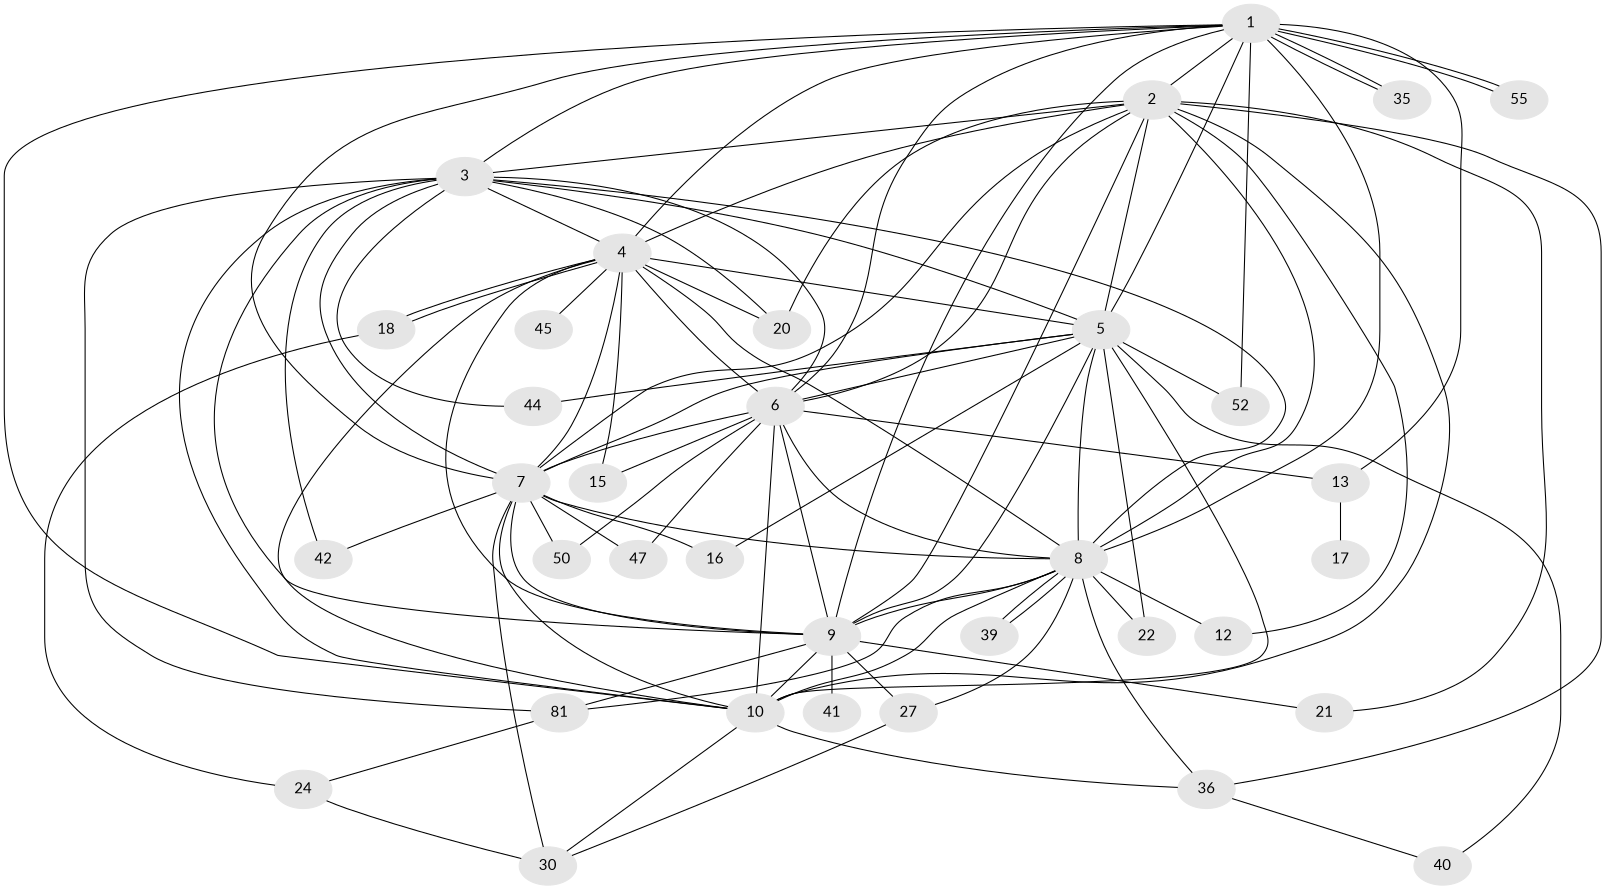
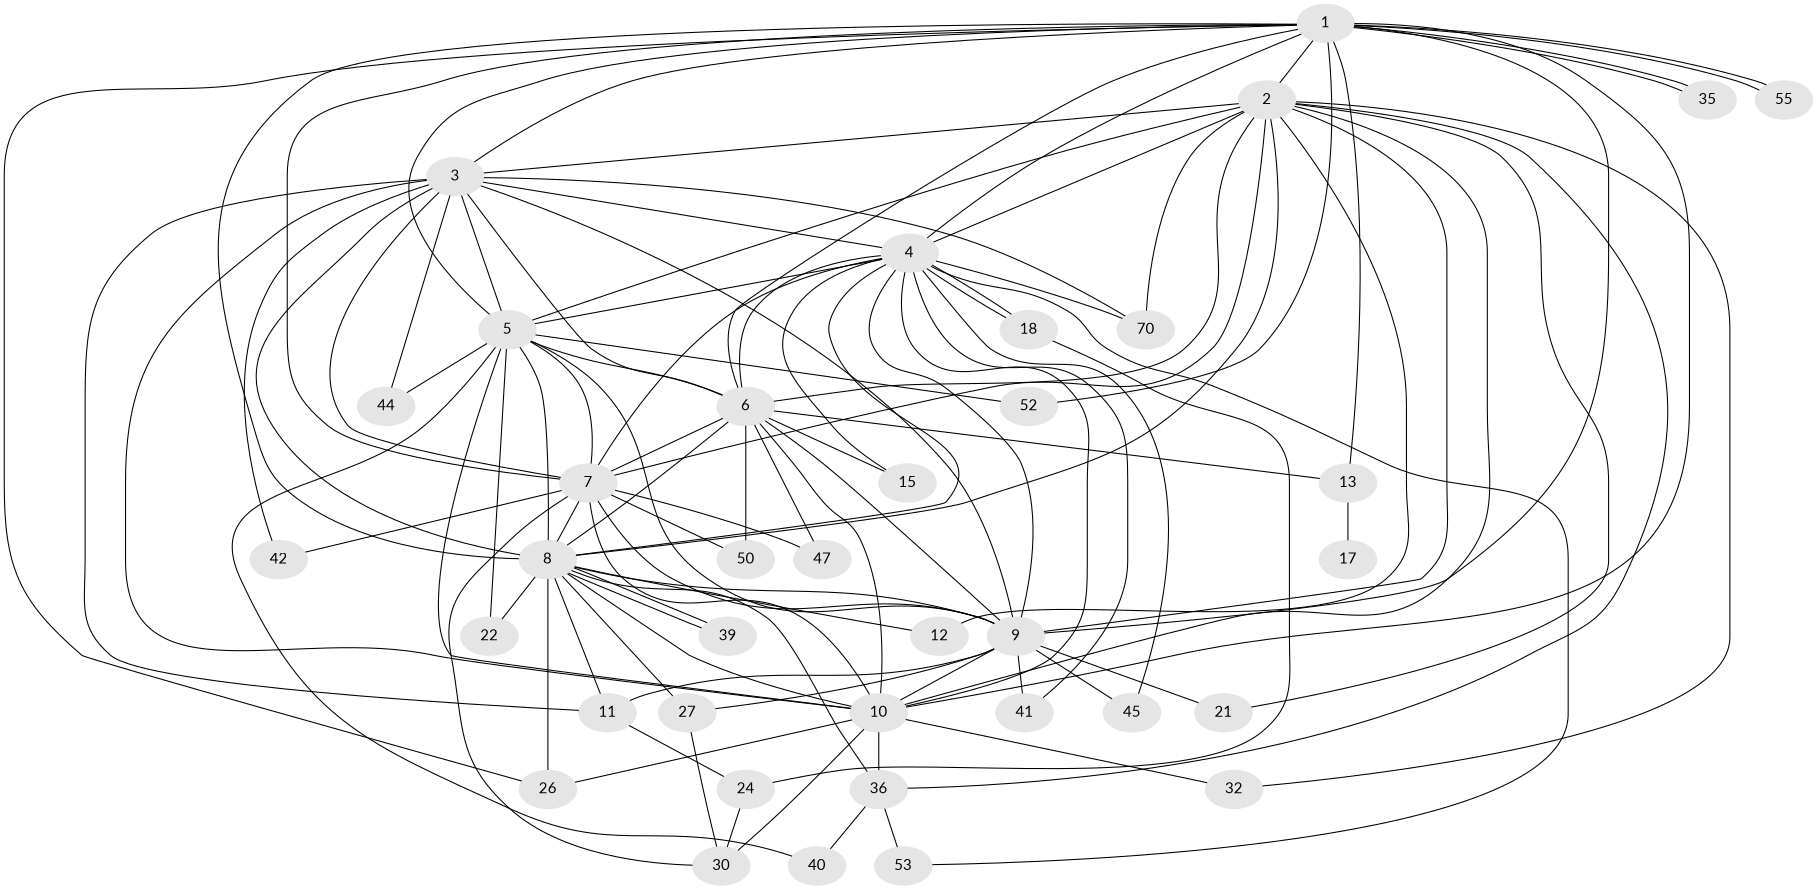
(782, 330) -> (1146, 330)
none -> (1124, 435)
(715, 560) -> none
none -> (1065, 668)
(560, 713) -> (607, 713)
none -> (548, 789)
none -> (1234, 789)
none -> (903, 866)
